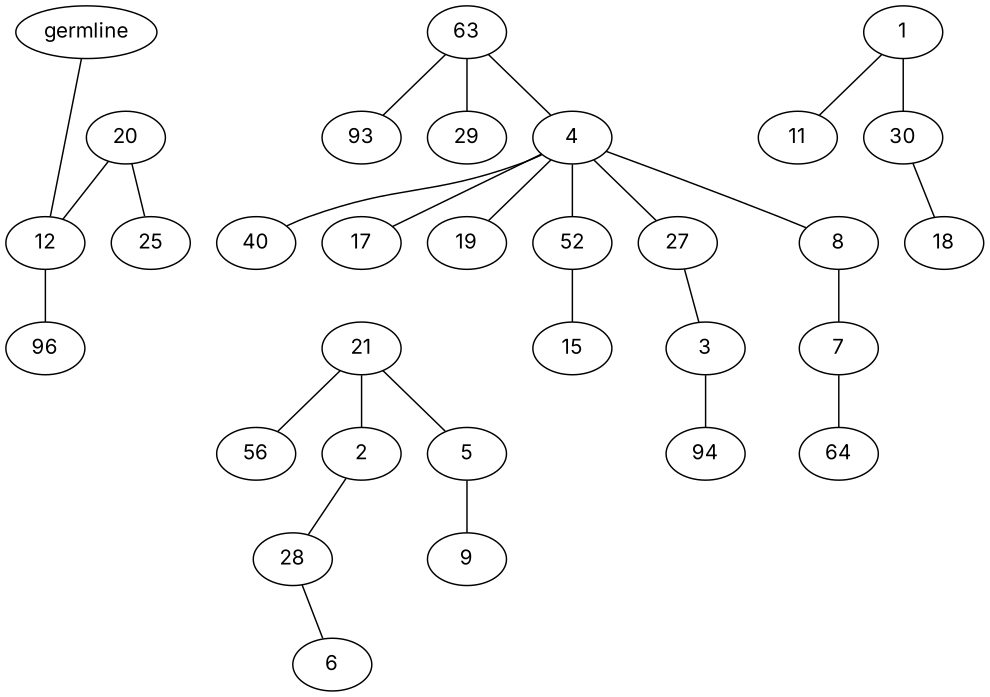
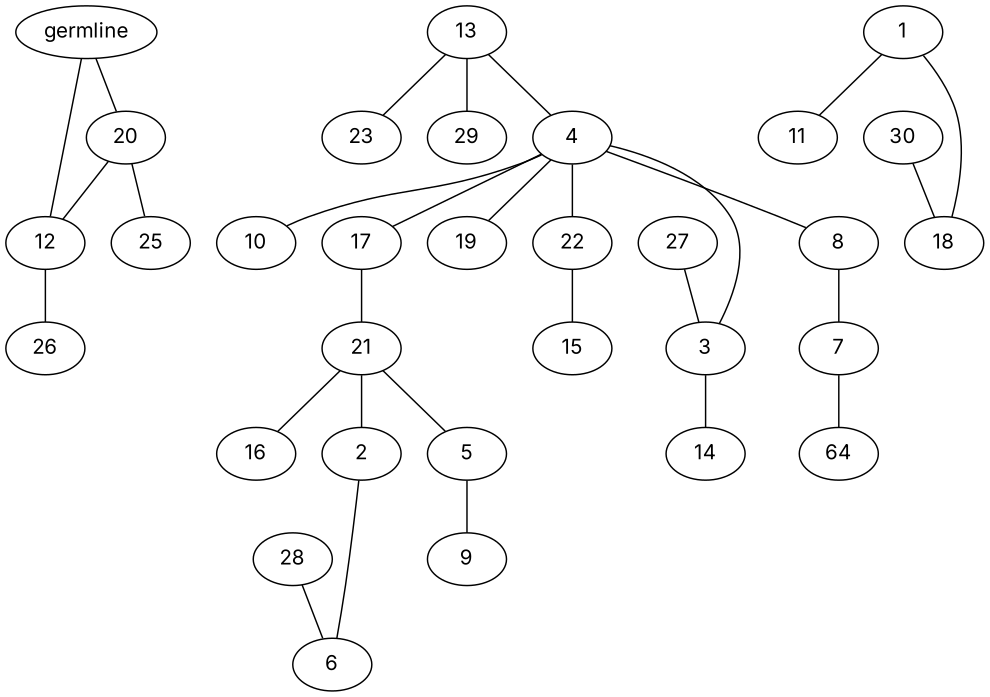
(467, 32) -> (467, 32)
none -> (106, 85)
(903, 85) -> (960, 132)
(362, 138) -> (362, 138)
(625, 190) -> (721, 204)
(256, 243) -> (256, 243)
(572, 243) -> (572, 243)
none -> (362, 296)
(45, 348) -> (45, 348)
(256, 454) -> (256, 454)
(706, 454) -> (706, 454)
(327, 507) -> (349, 559)
